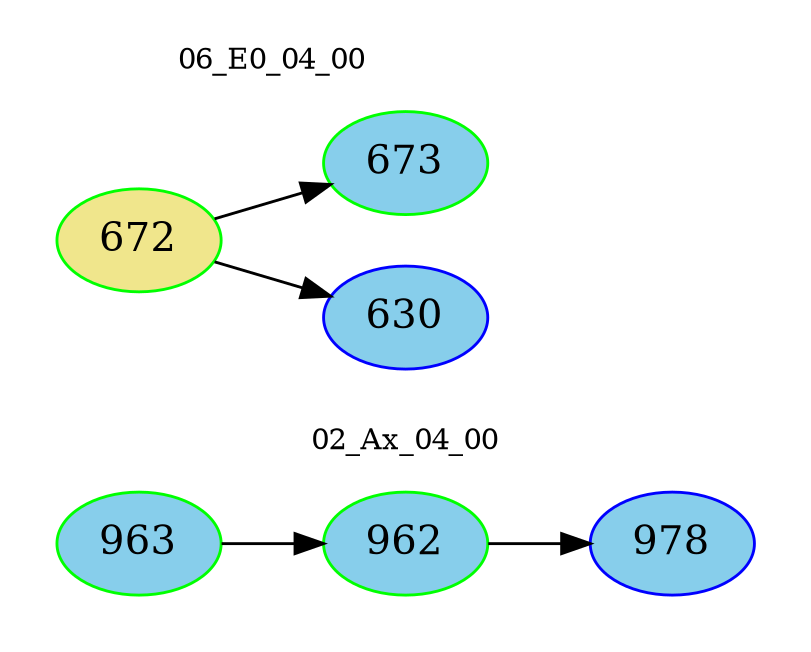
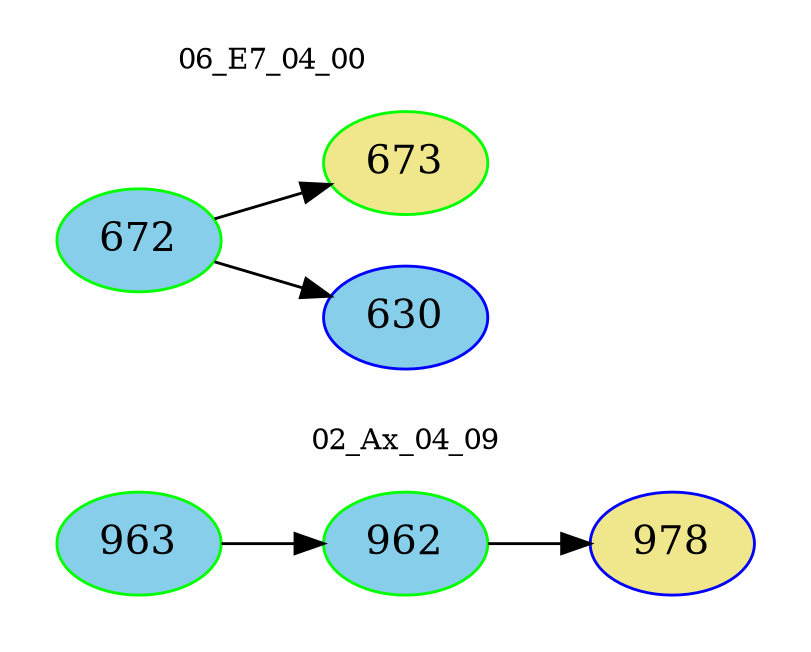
(272, 62) -> (272, 62)
(406, 163) -> (406, 163)
(139, 240) -> (139, 240)
(406, 442) -> (406, 442)
(672, 544) -> (672, 544)
